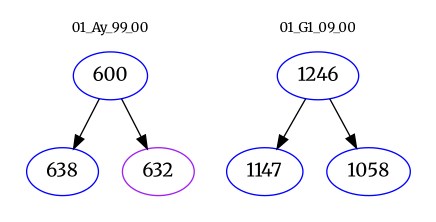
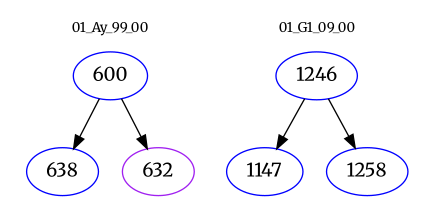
(369, 172) -> (367, 172)
